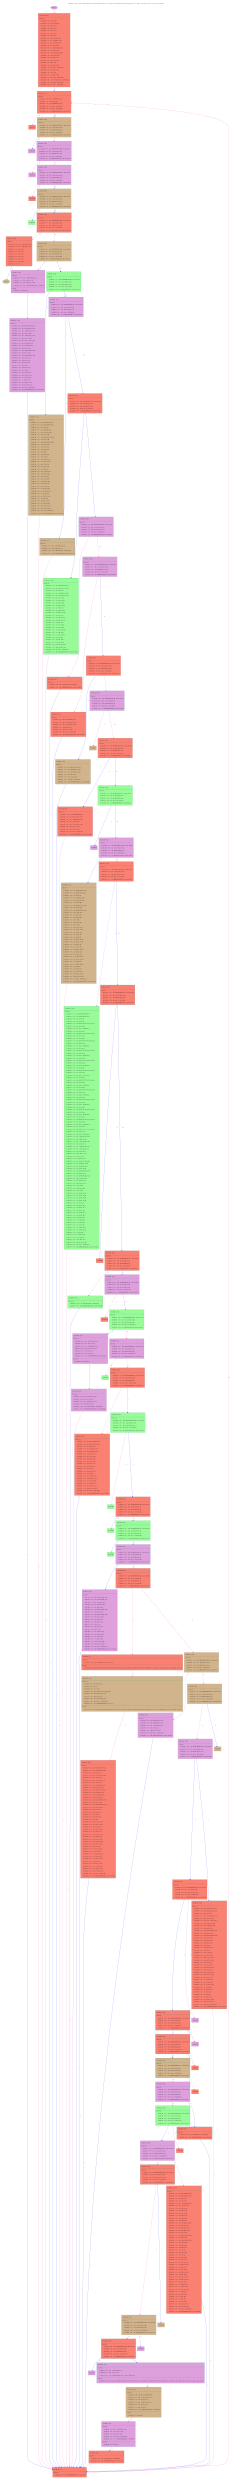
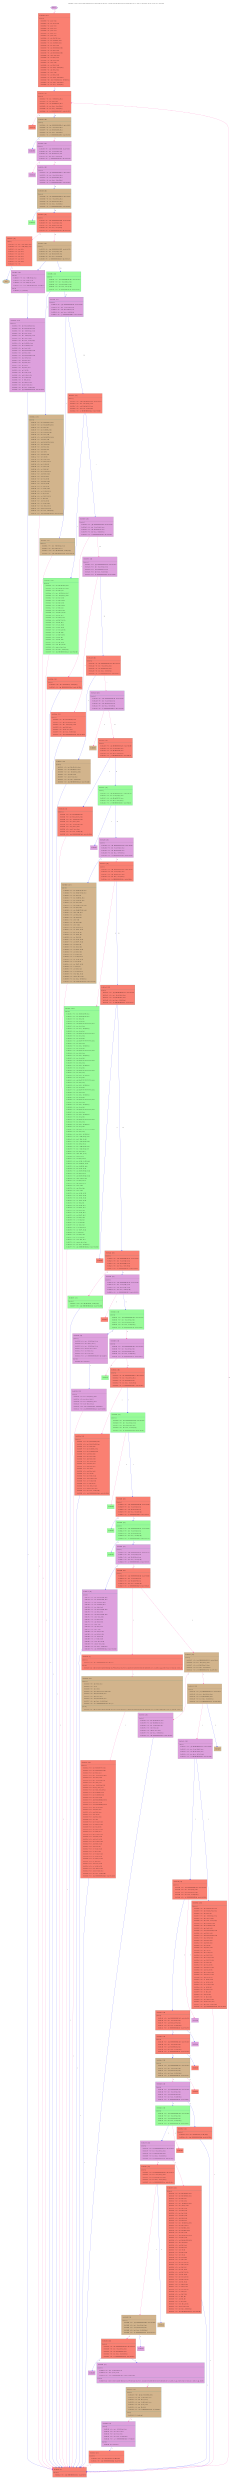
(32, 199) -> none
